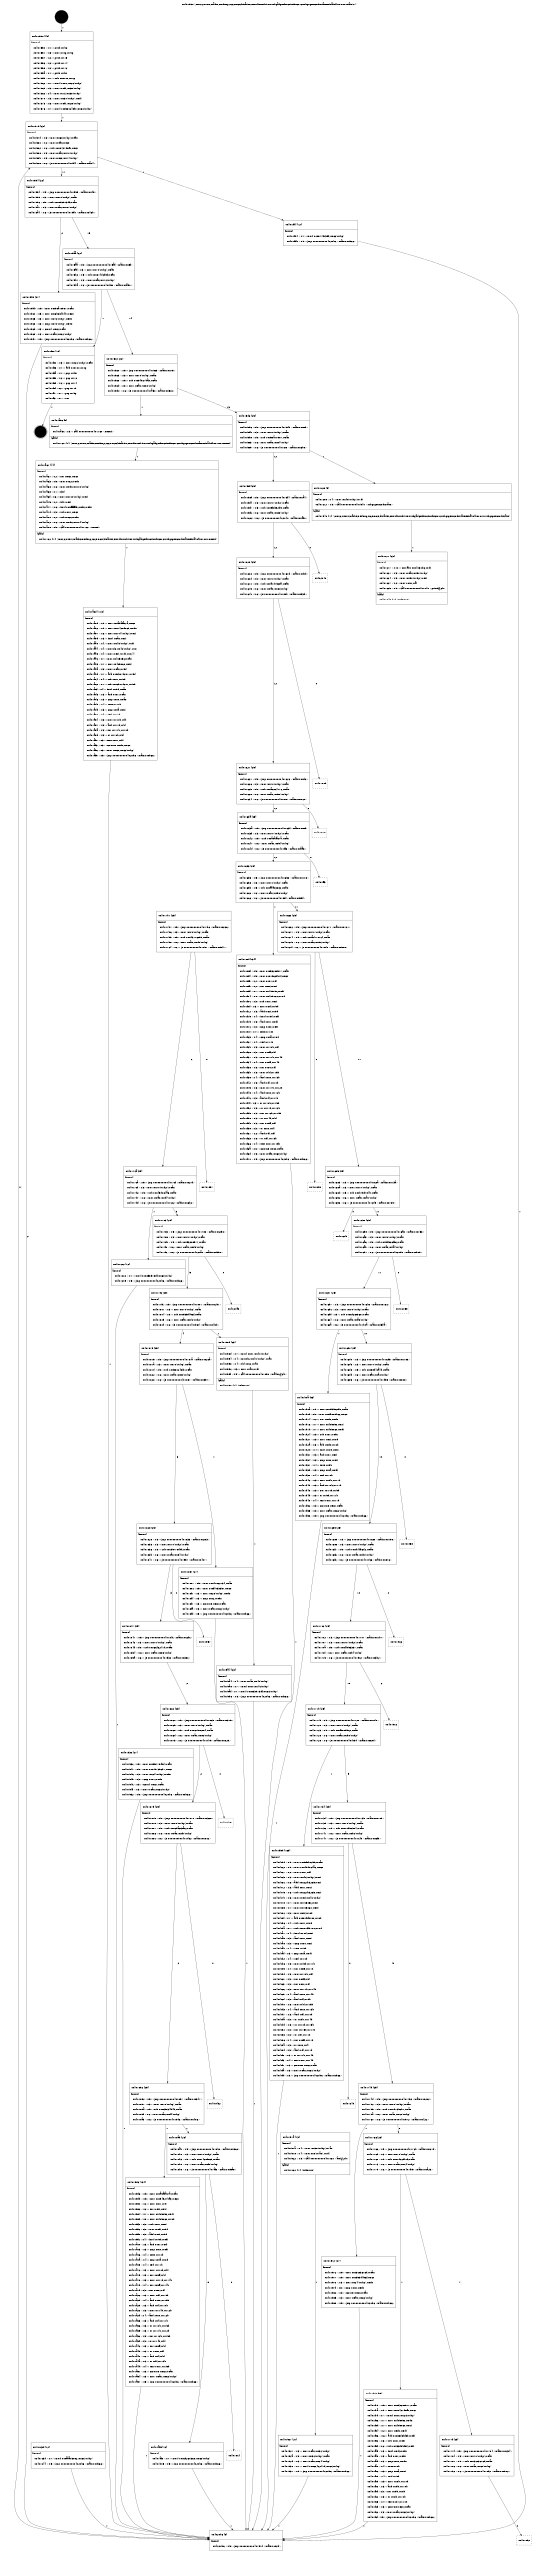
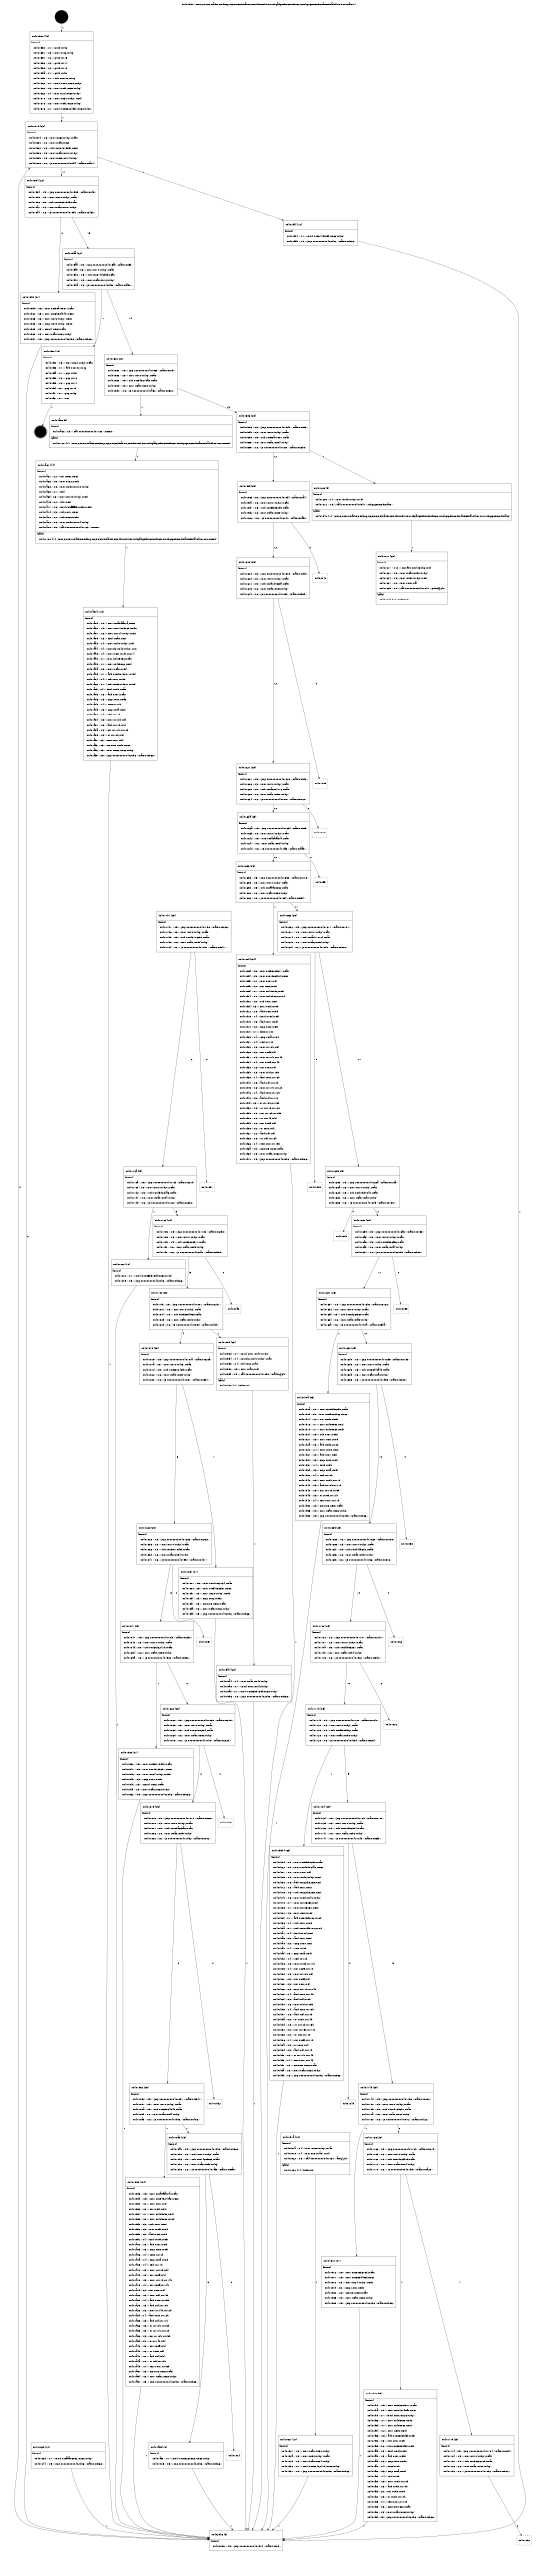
none -> (157, 1704)
